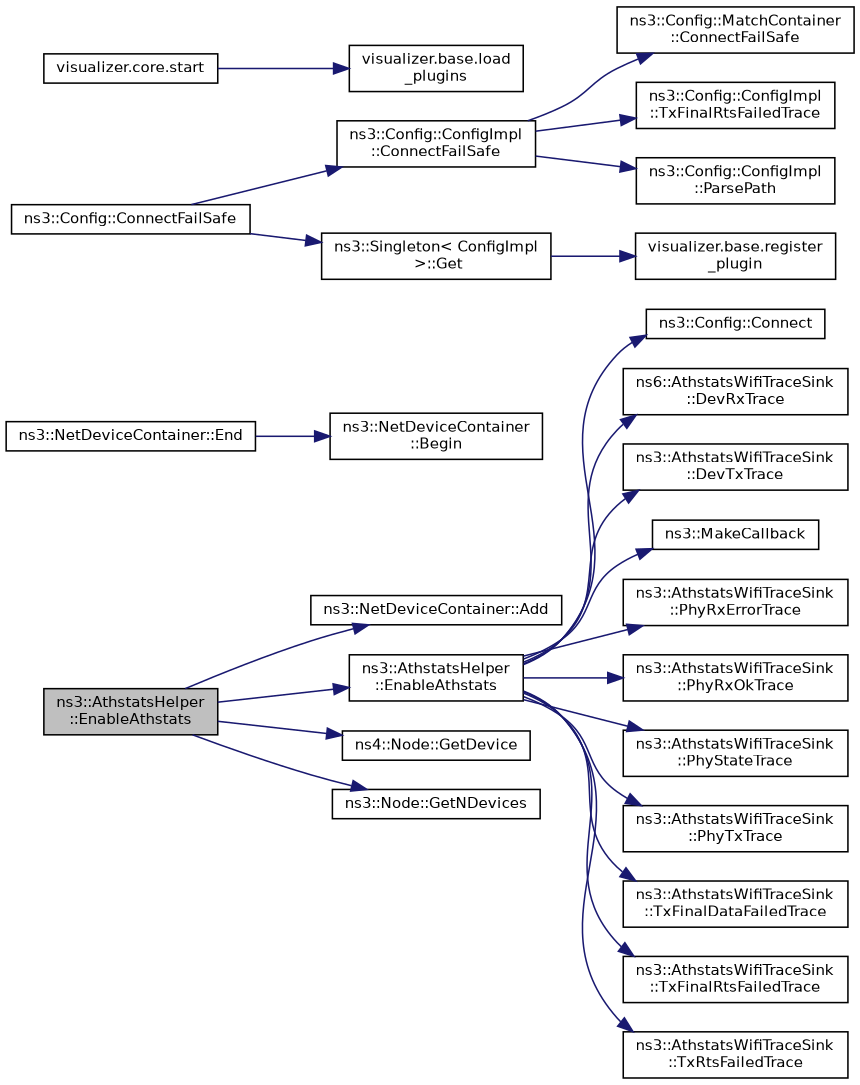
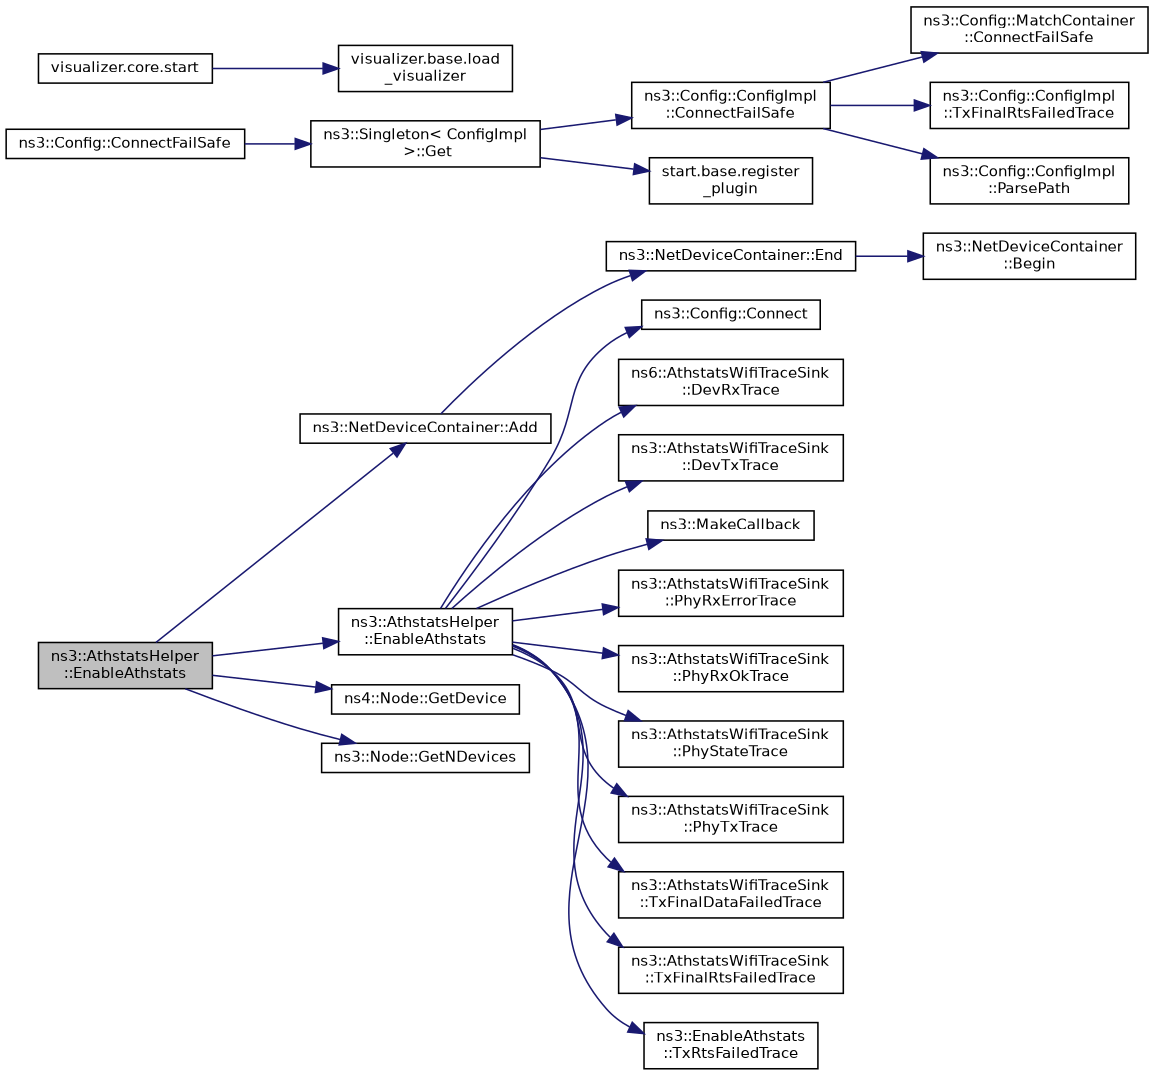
(436, 68) -> (426, 68)
(259, 188) -> (578, 125)
(736, 256) -> (731, 181)
none -> (529, 335)
(736, 1055) -> (731, 1046)
